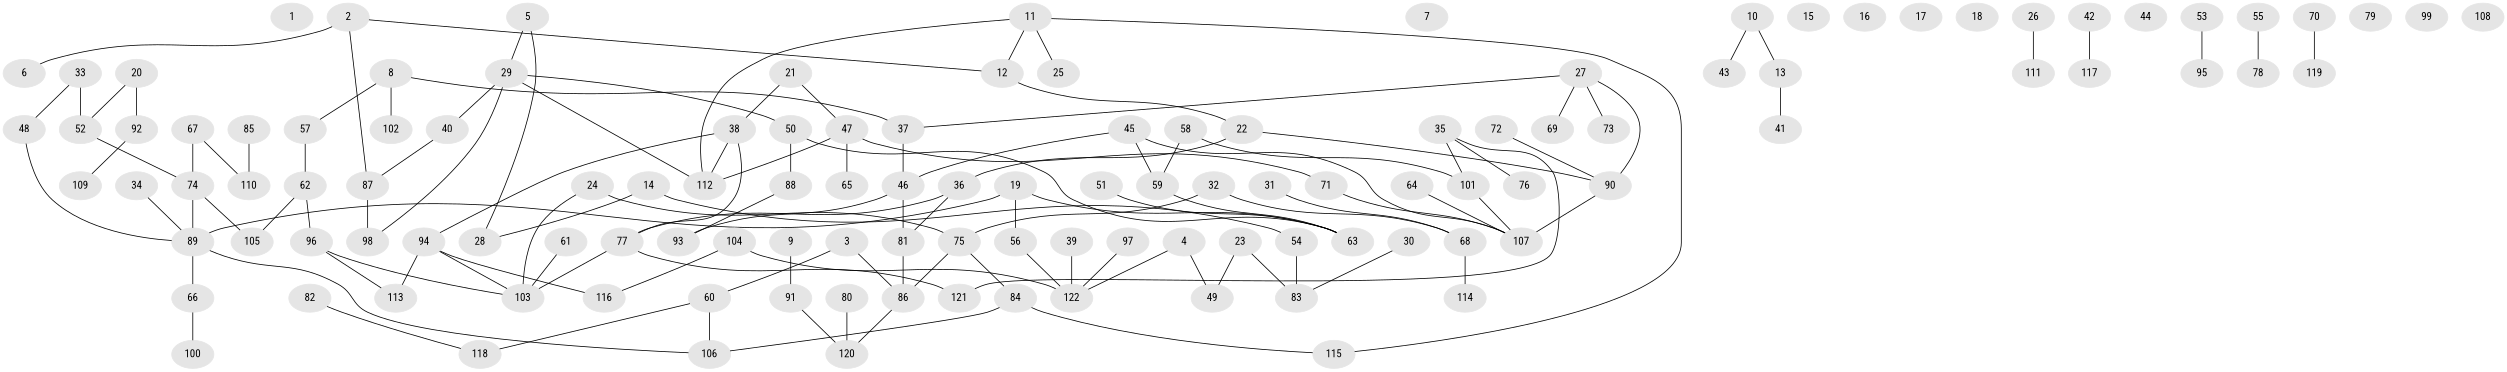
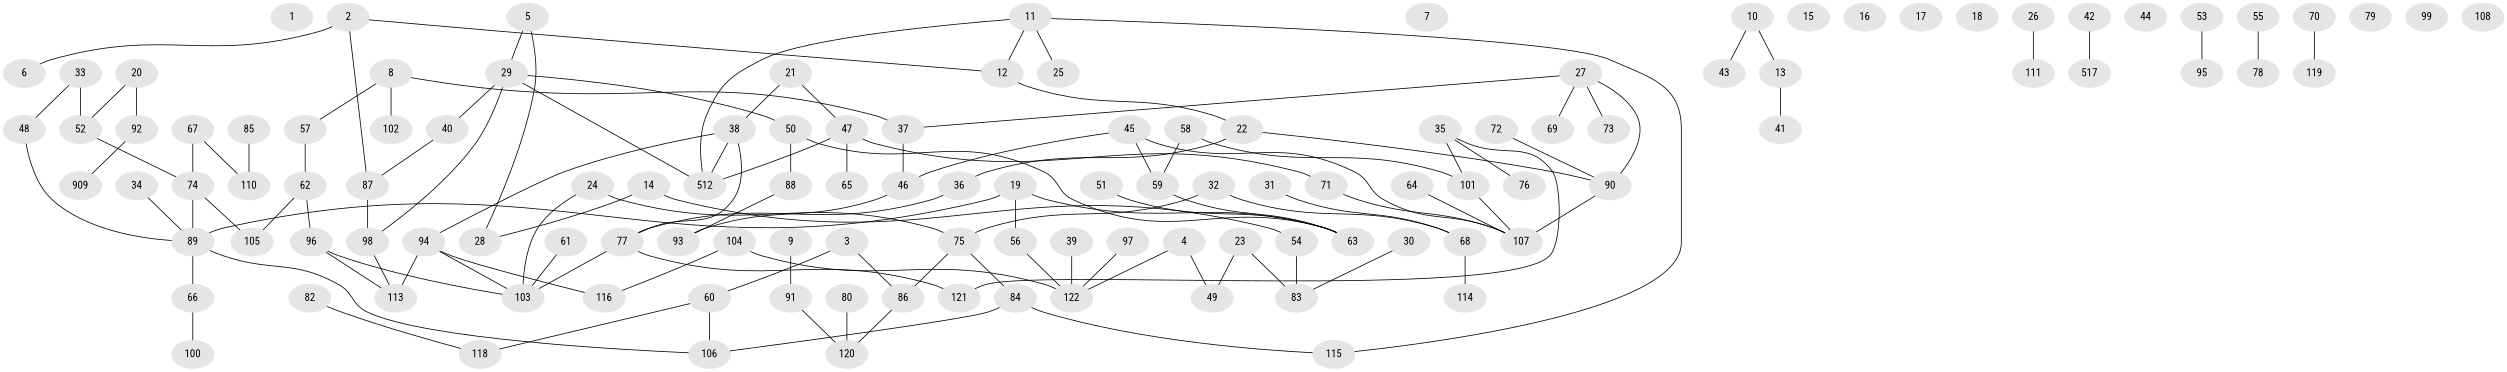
(2090, 73) -> (2090, 73)
(80, 186) -> (80, 186)
(705, 186) -> (705, 186)
(903, 242) -> none
none -> (384, 275)
